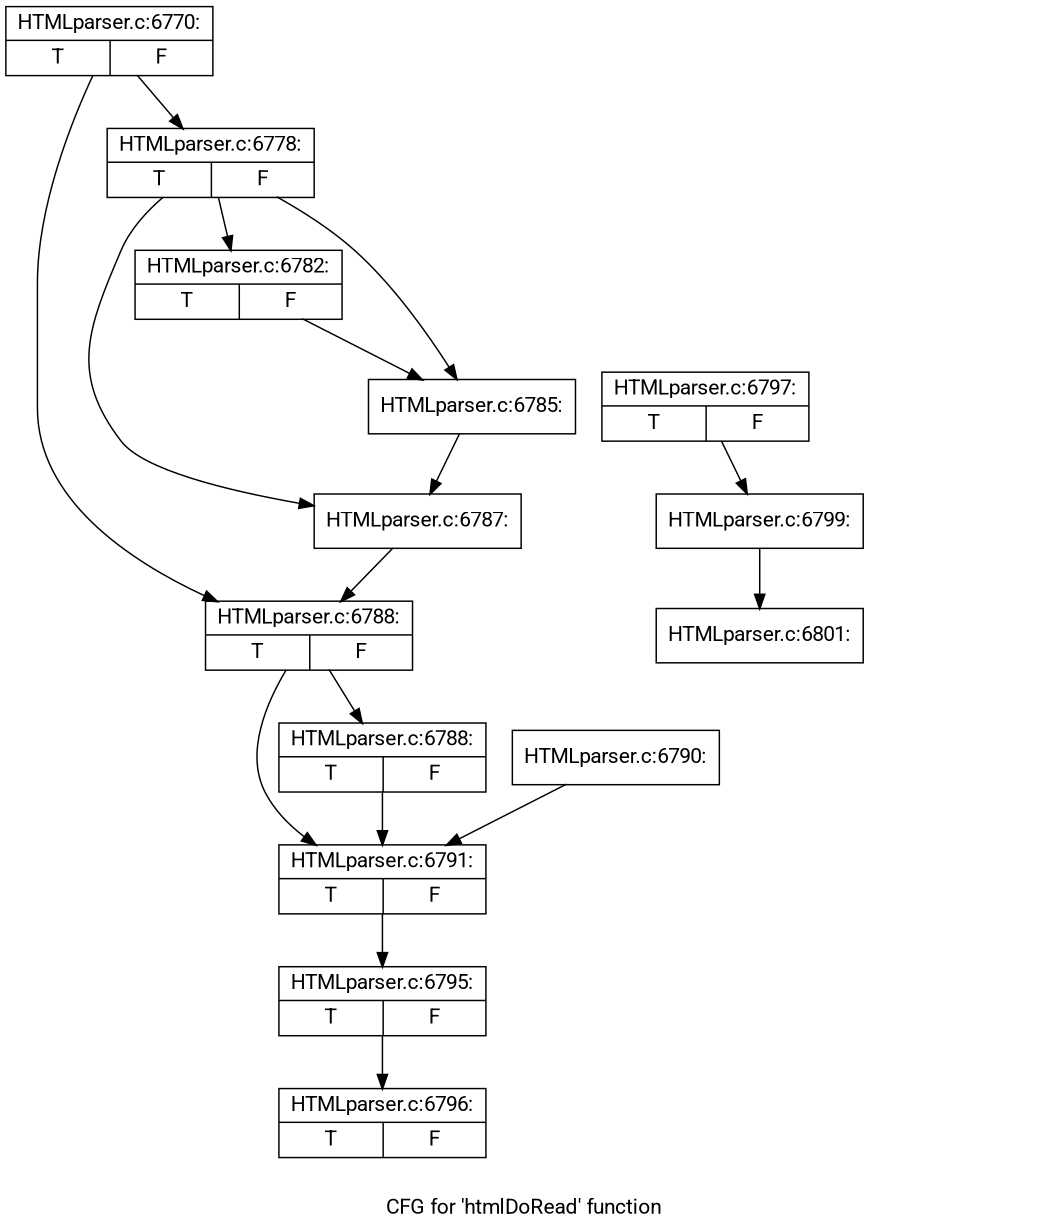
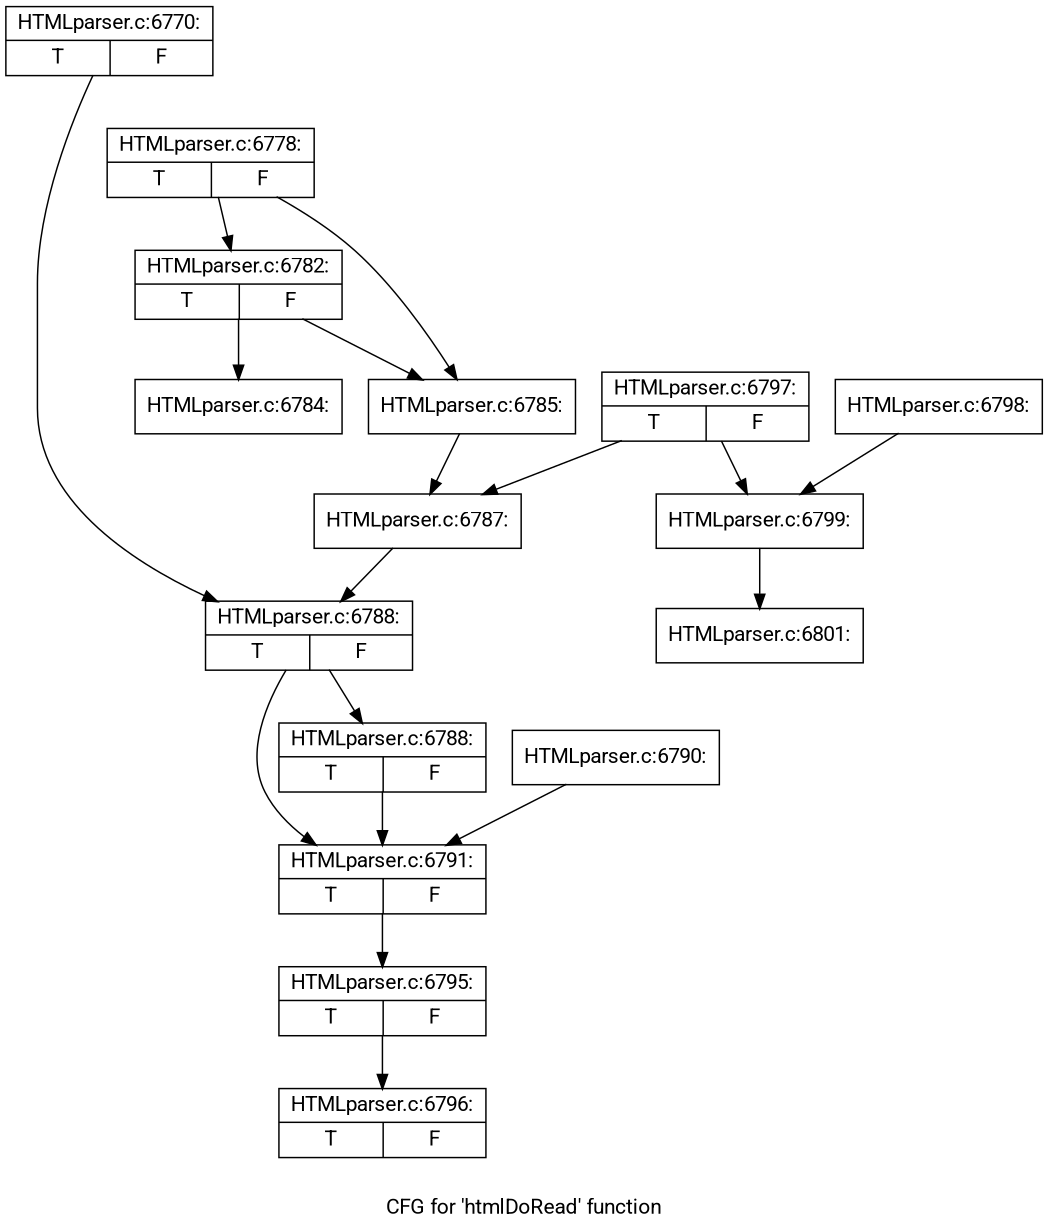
(155, 96) -> none
(100, 406) -> (559, 465)
none -> (239, 407)
none -> (939, 407)
